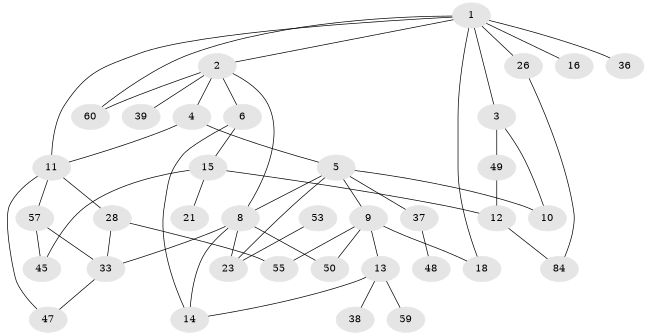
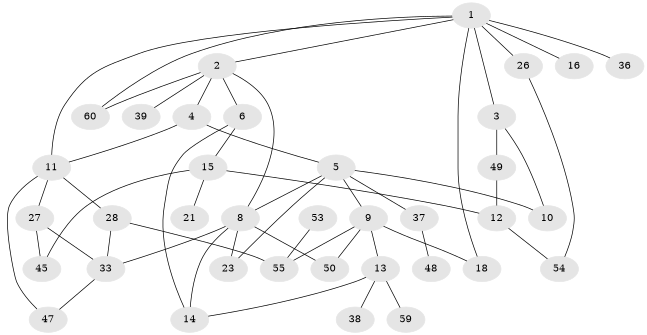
(35, 218) -> (35, 218)
(273, 244) -> (299, 244)
(559, 269) -> (559, 269)
